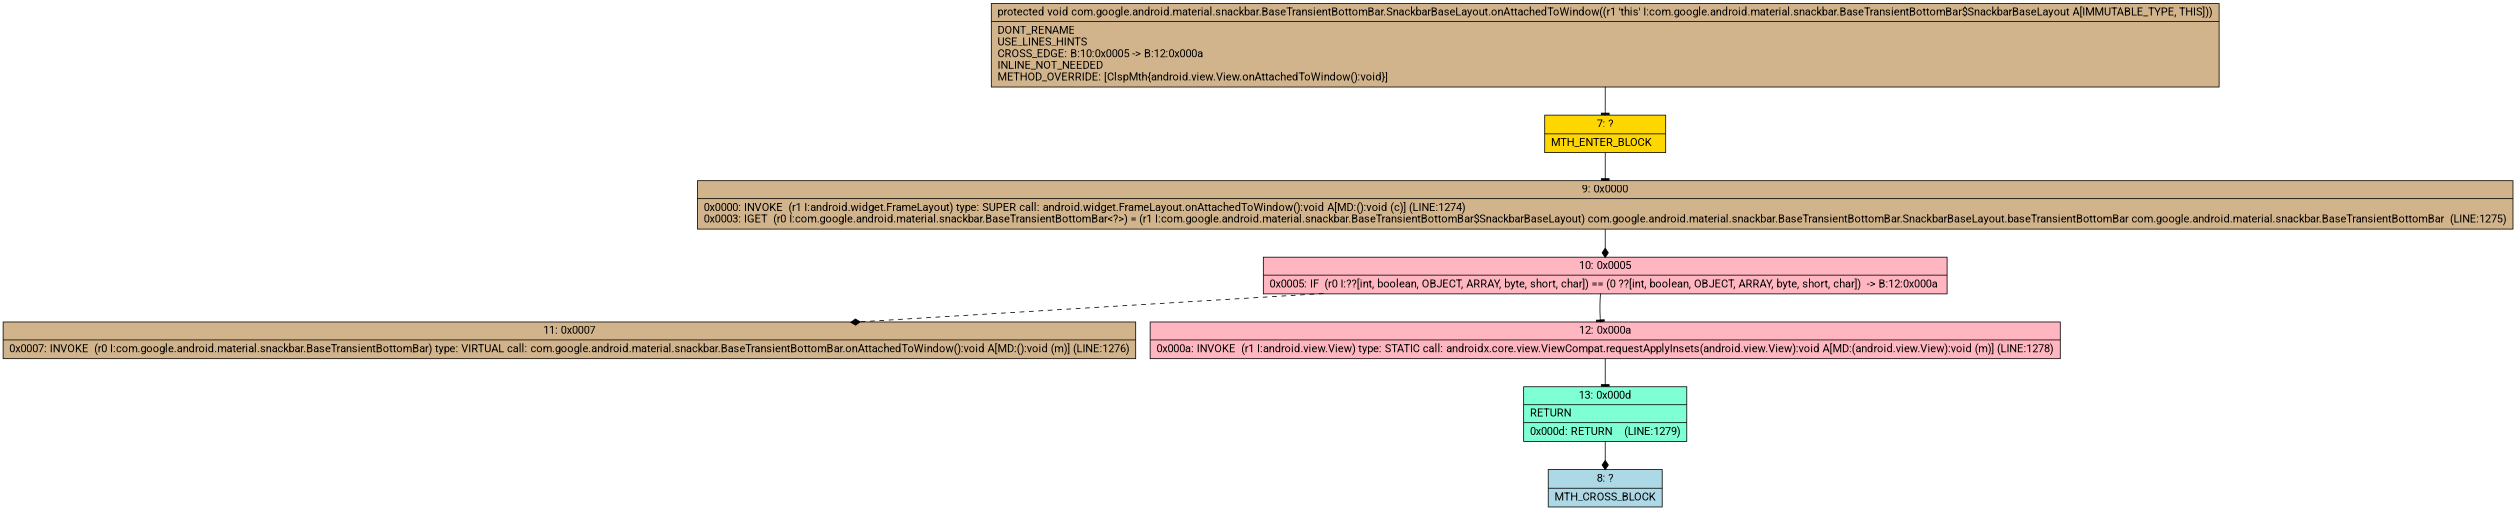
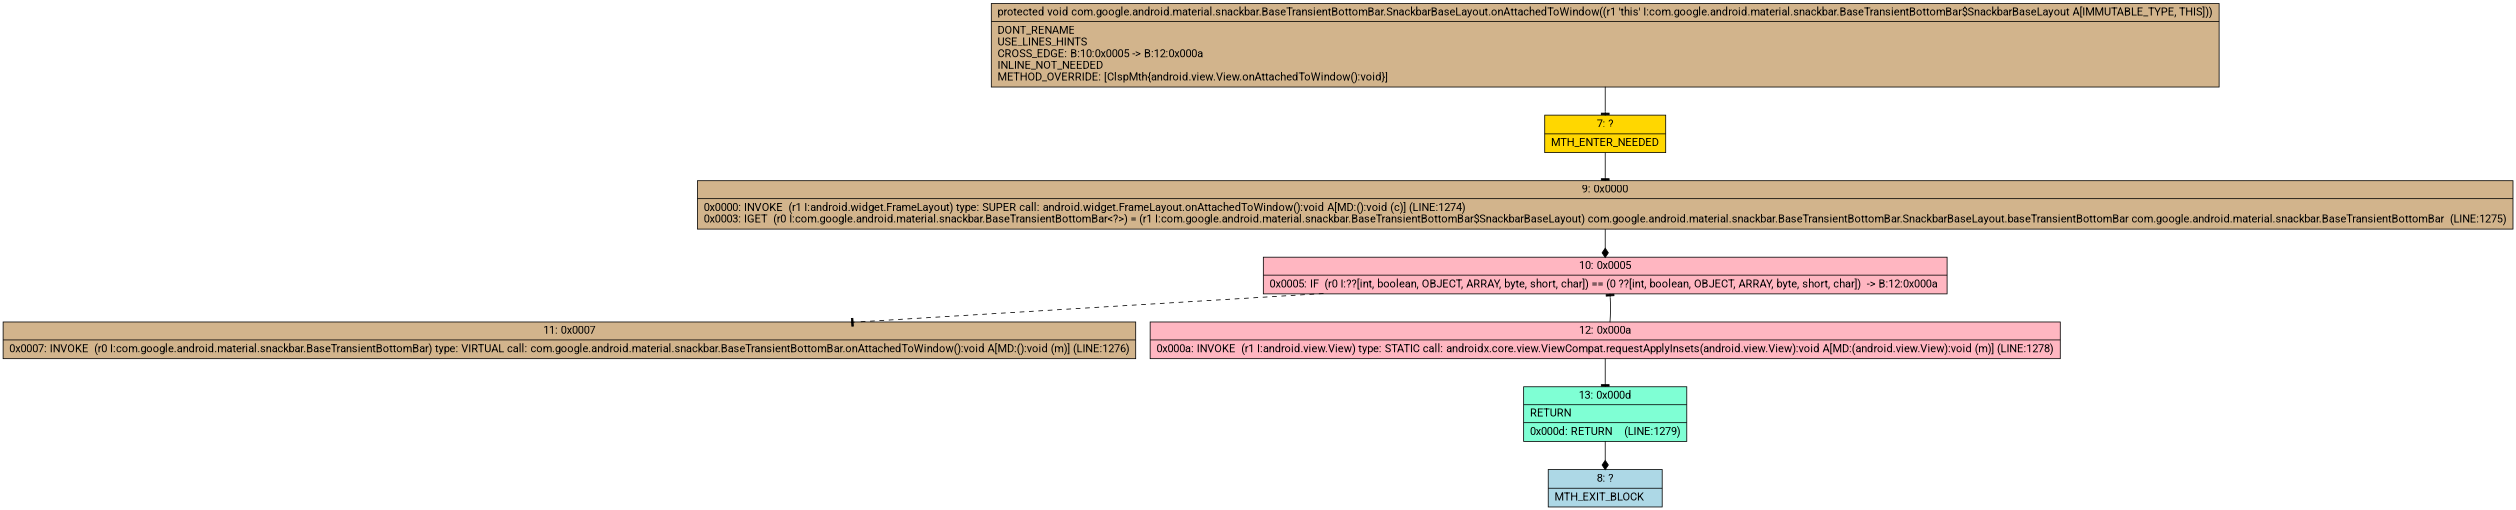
(1602, 143) -> (1605, 143)
(1600, 306) -> (1610, 310)
(1092, 308) -> (1092, 308)
(1605, 497) -> (1599, 497)
